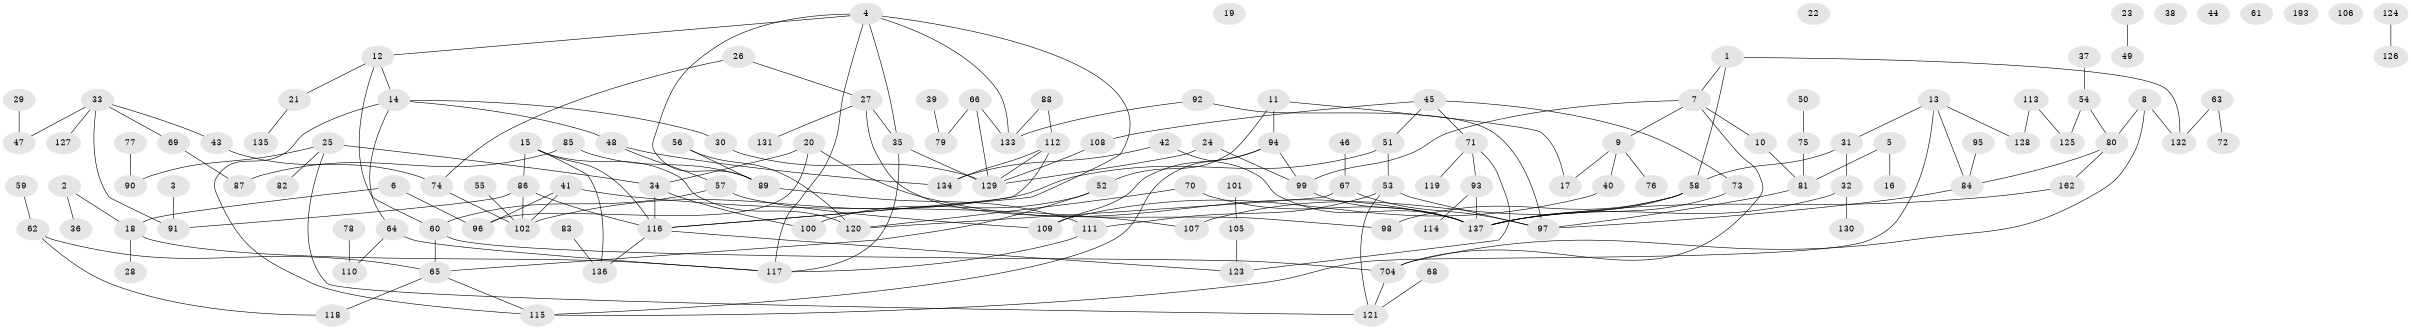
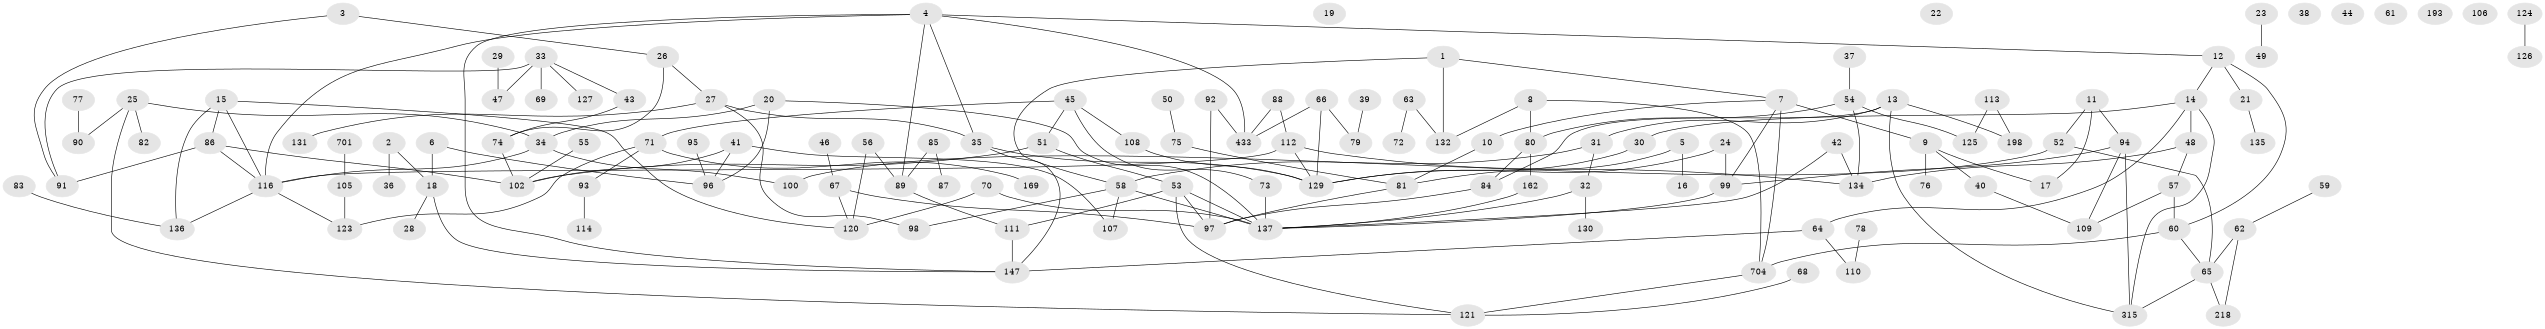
none -> (496, 34)
(1008, 143) -> (1244, 143)
none -> (1860, 143)
(2023, 143) -> (2015, 143)
(1973, 165) -> (701, 165)
(211, 167) -> none
(1235, 186) -> (345, 143)
(1432, 186) -> (1031, 186)
(1477, 203) -> (1221, 208)
(775, 272) -> (1012, 272)
(333, 315) -> (2223, 315)
(538, 315) -> (2130, 315)
